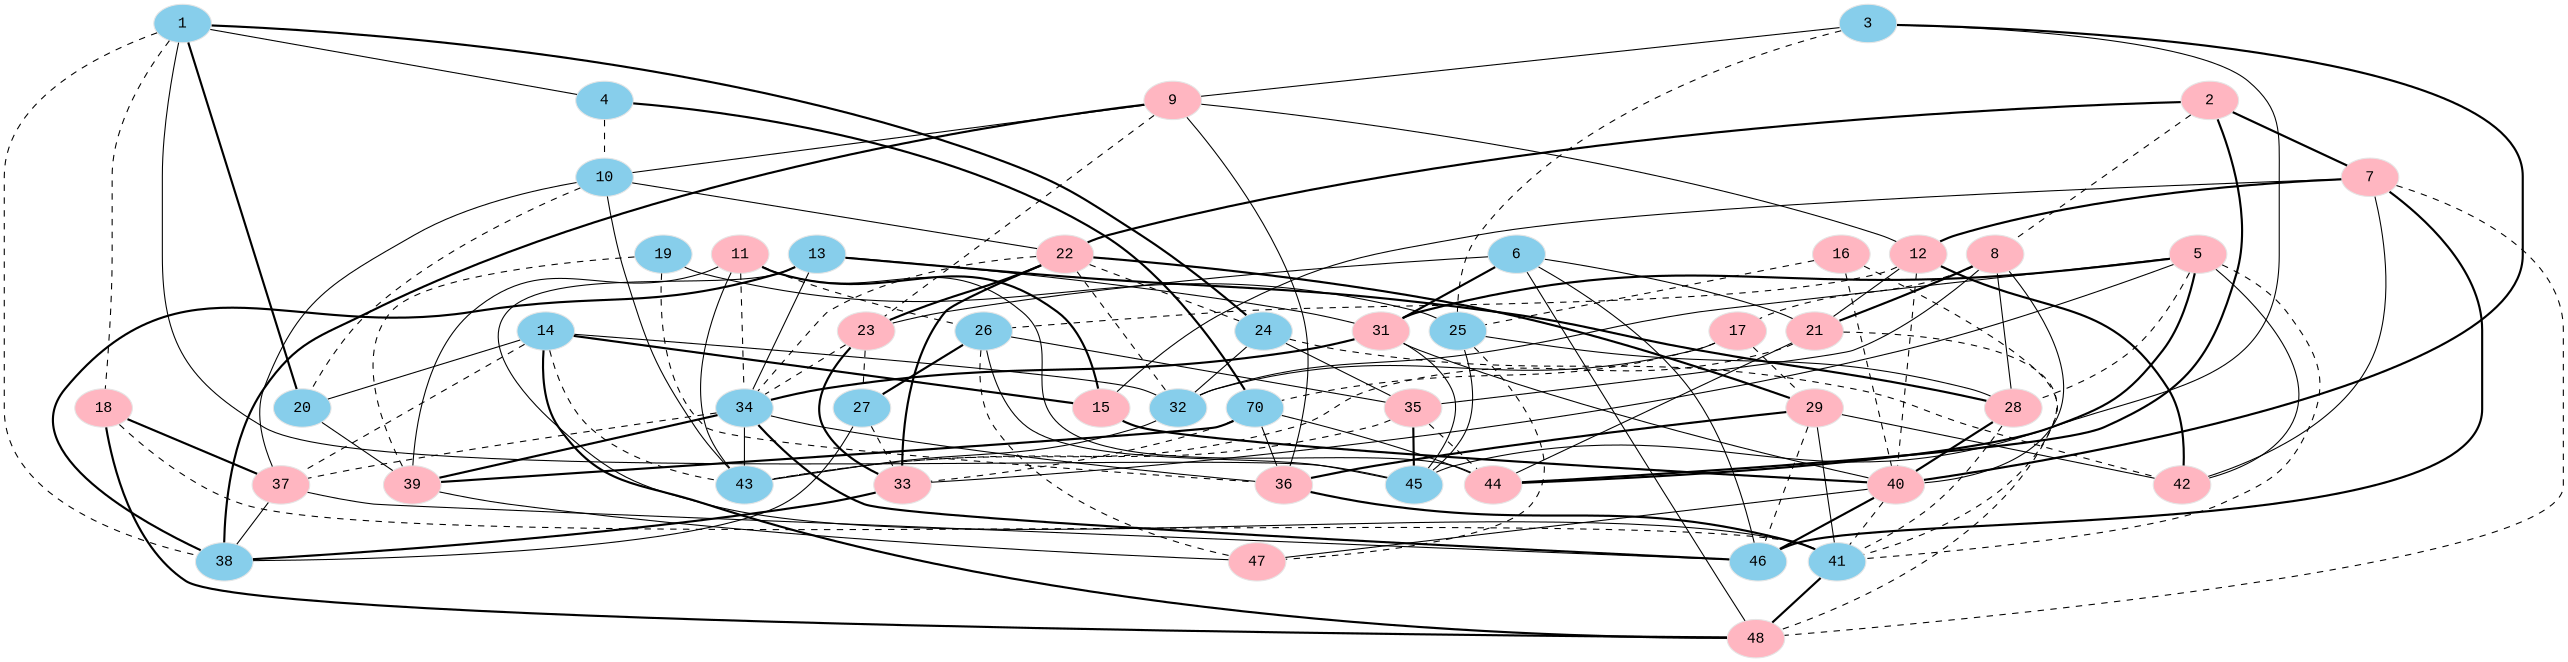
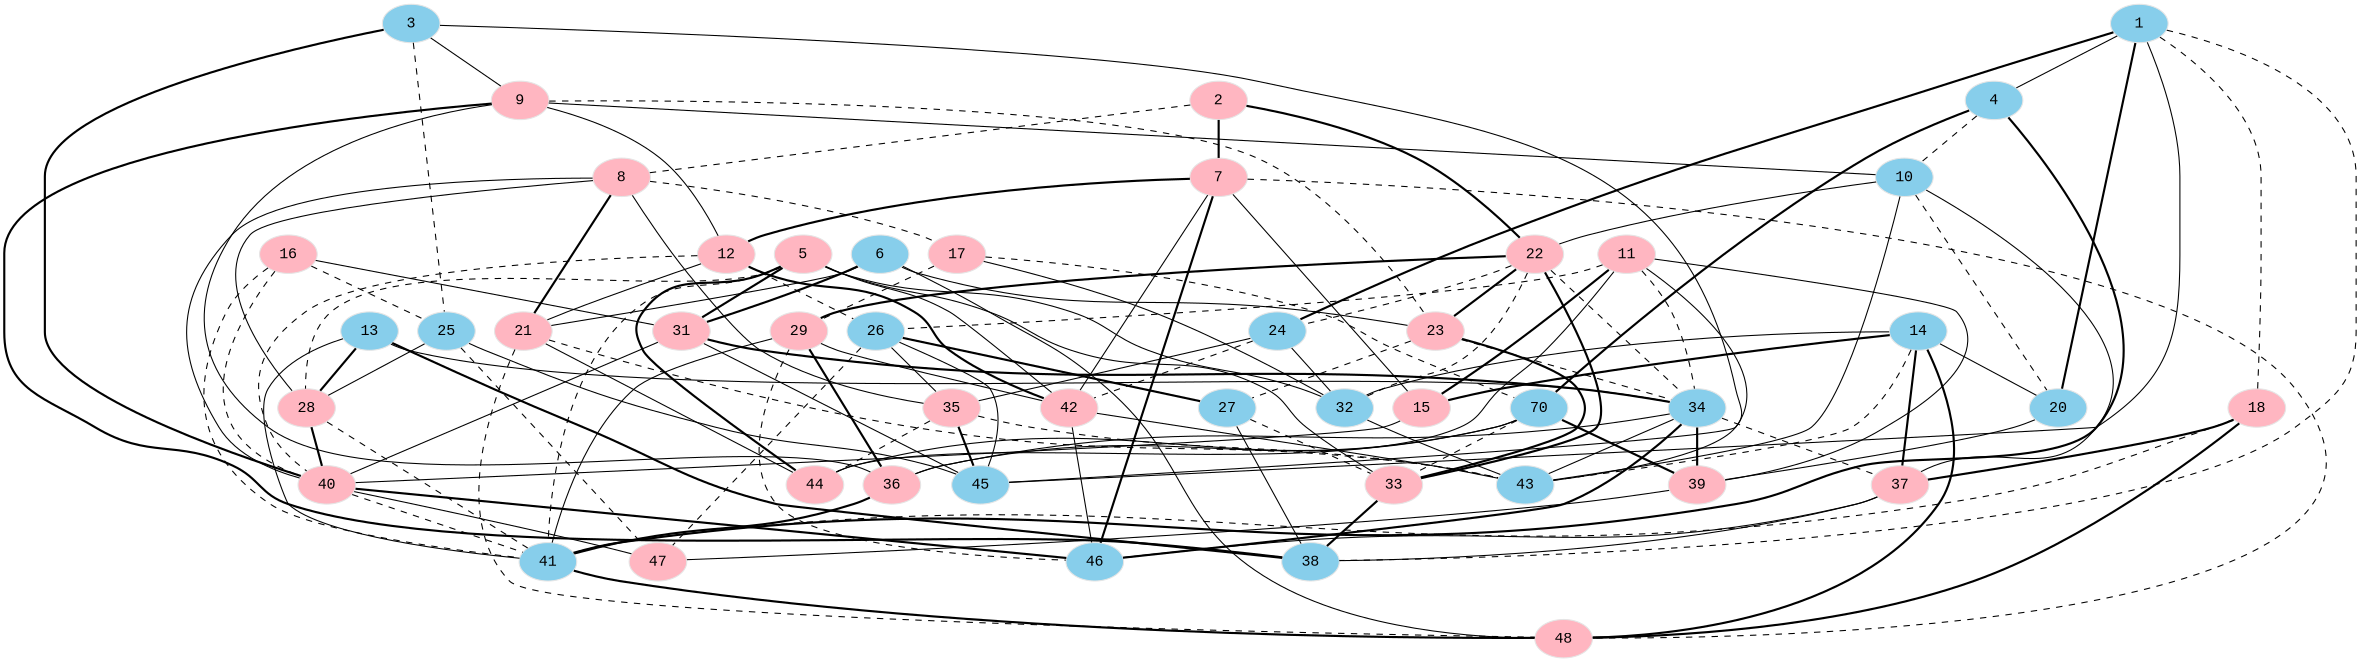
(663, 254) -> none
(1190, 295) -> (485, 293)
(1687, 385) -> (1082, 488)
(413, 408) -> (1910, 402)
none -> (1197, 429)
(2069, 436) -> none
(1568, 465) -> (722, 466)
none -> (1561, 527)
